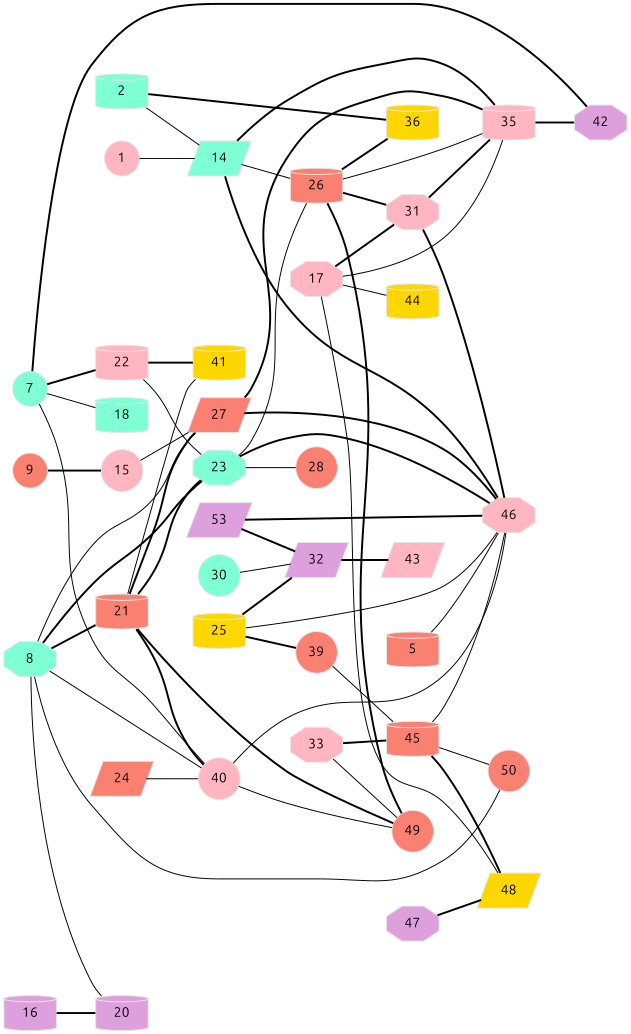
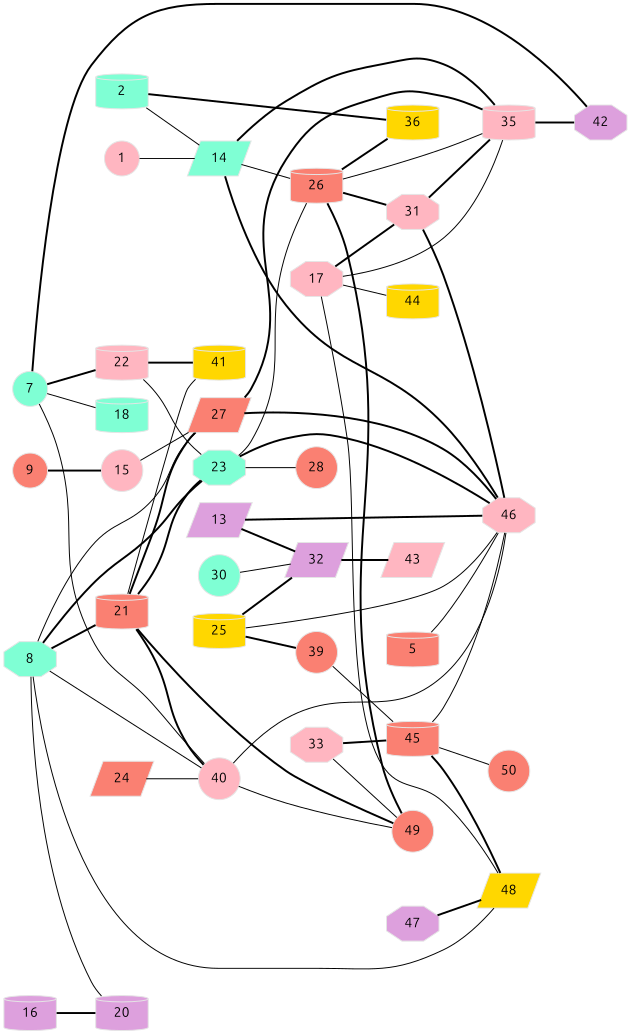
(219, 520) -> (219, 520)
(231, 879) -> (180, 960)
